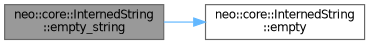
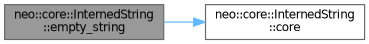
(285, 22) -> (285, 22)
